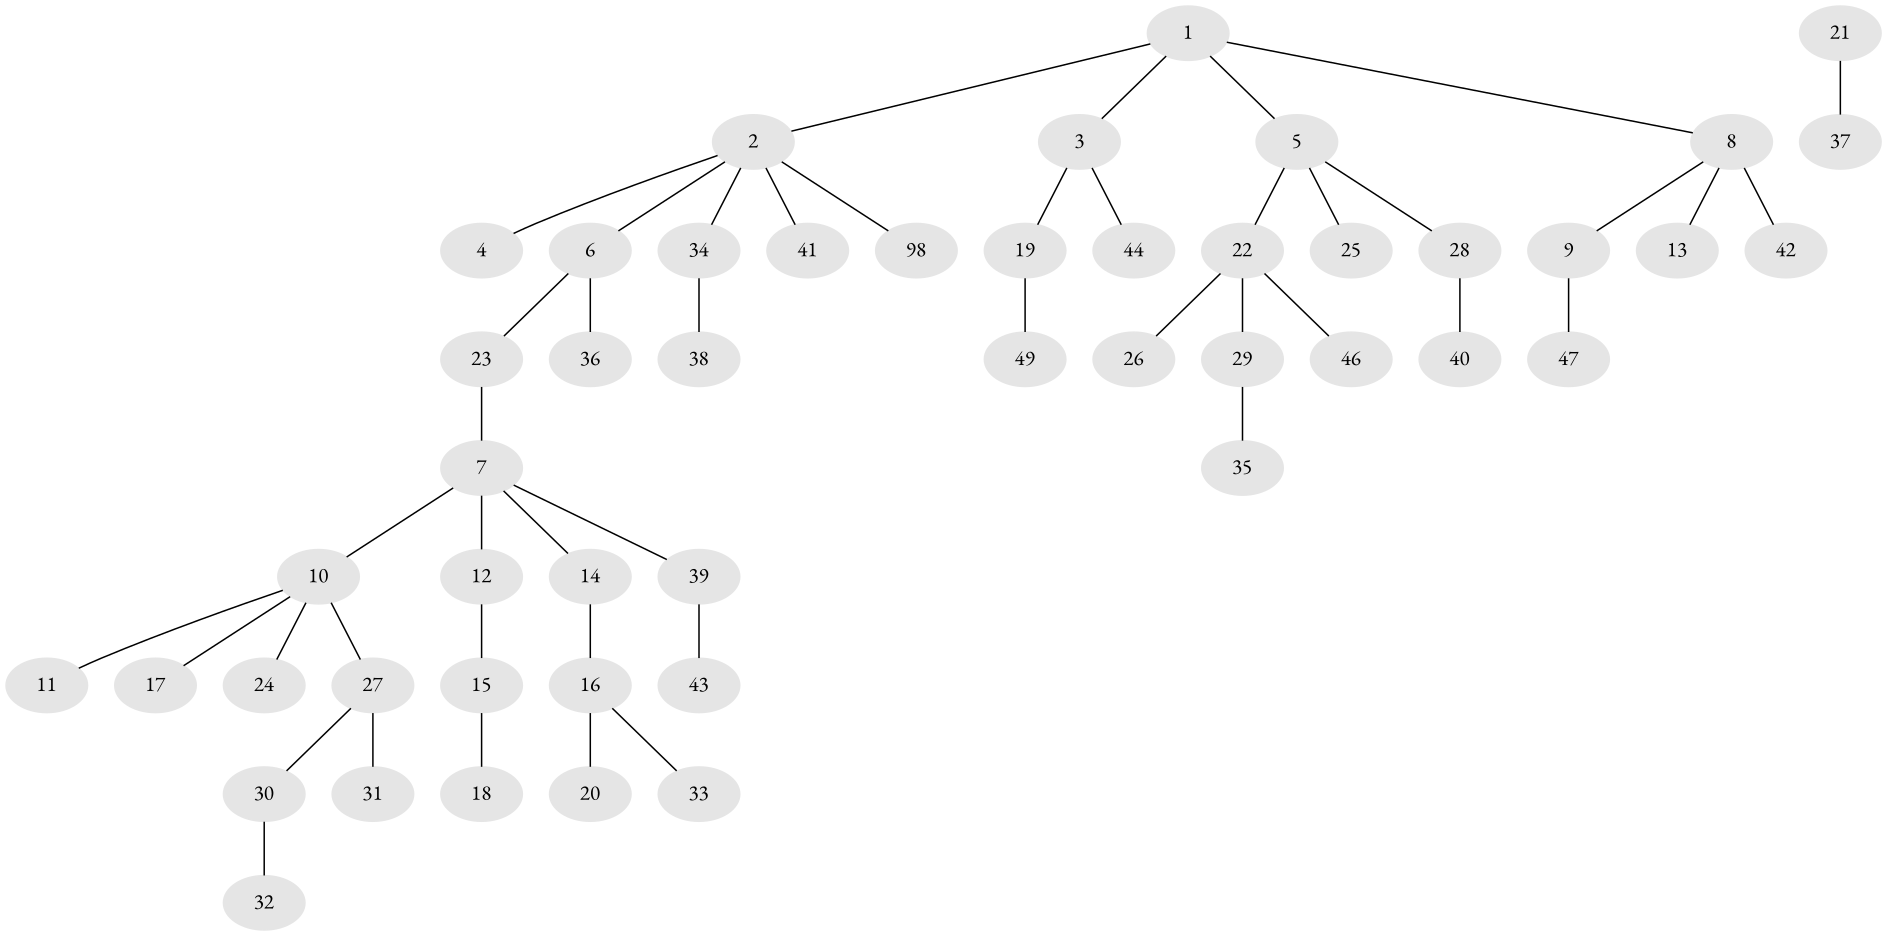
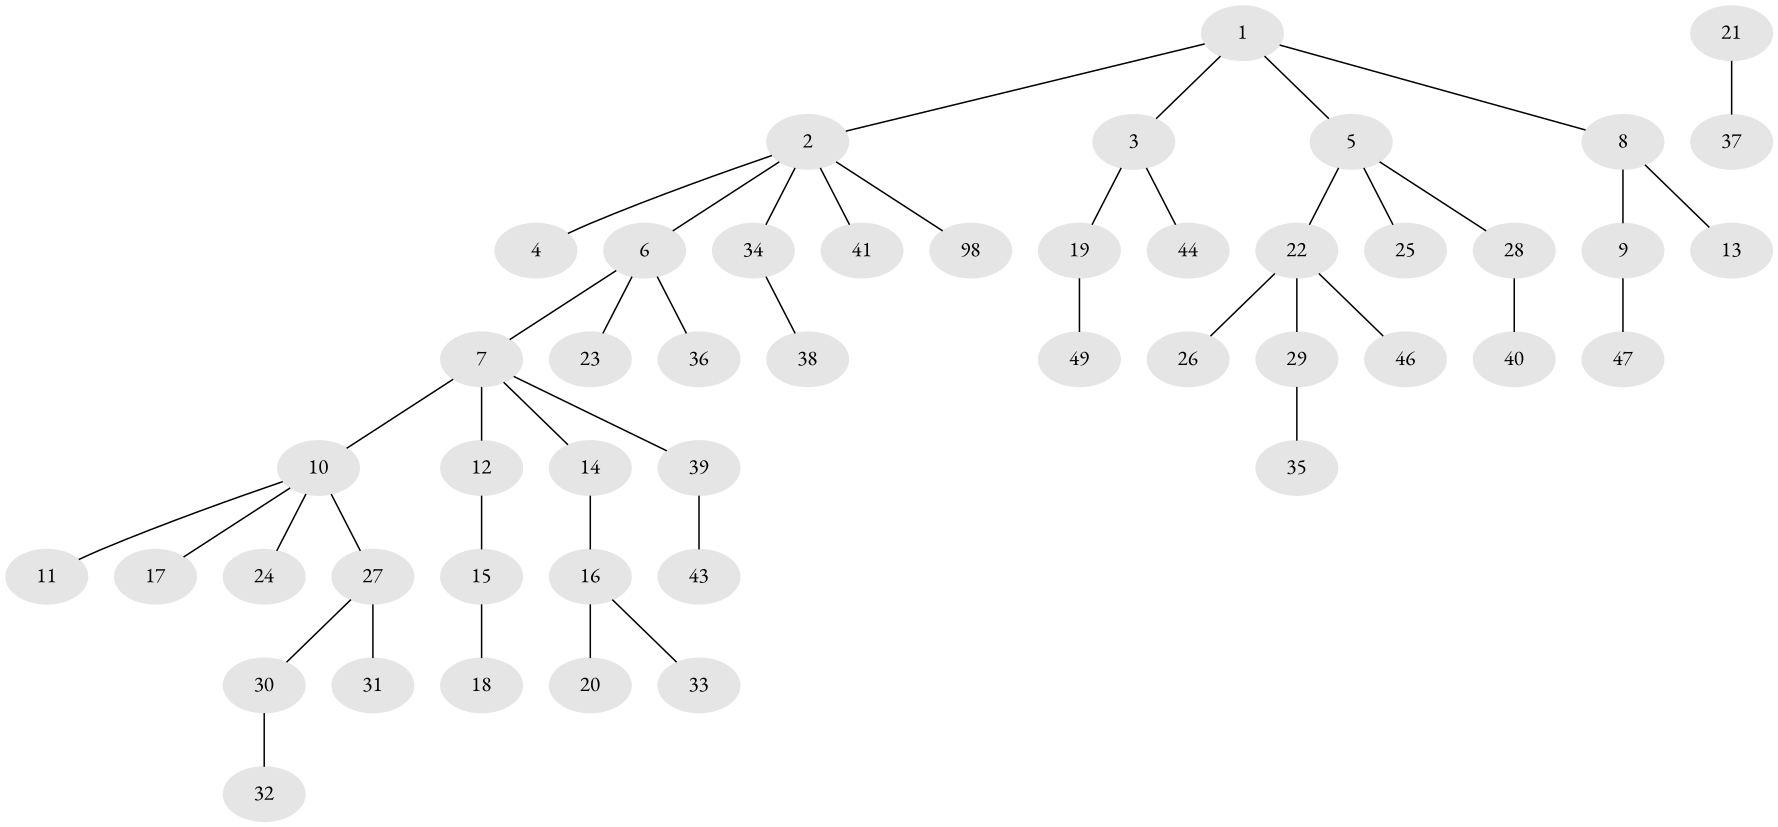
(1786, 251) -> none
(482, 414) -> (563, 305)
